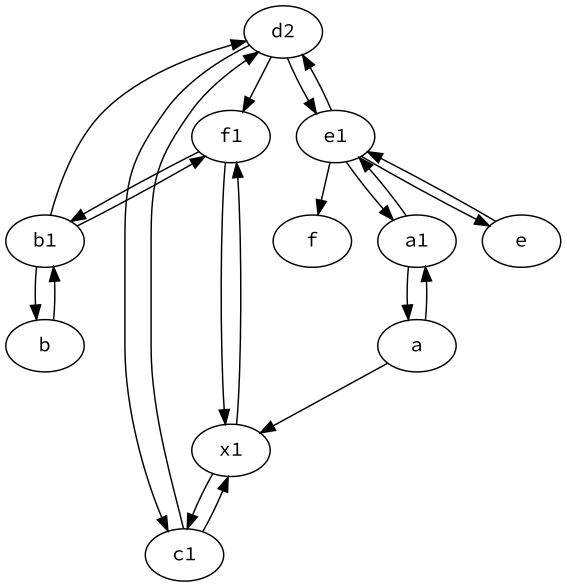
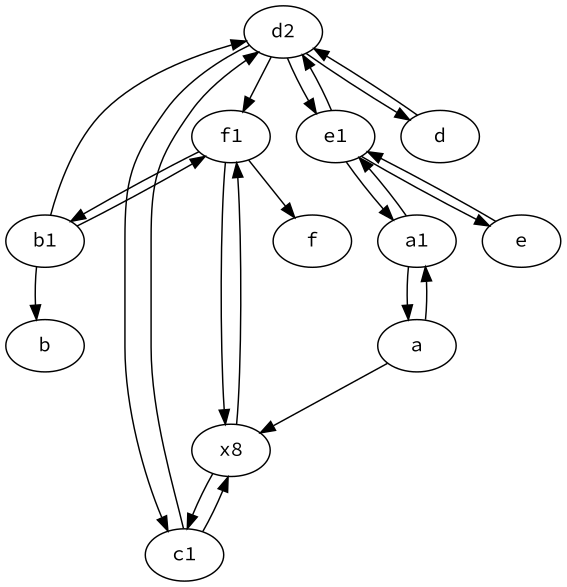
none -> (440, 137)
(326, 182) -> (267, 183)
(55, 301) -> none
(231, 450) -> (231, 450)
